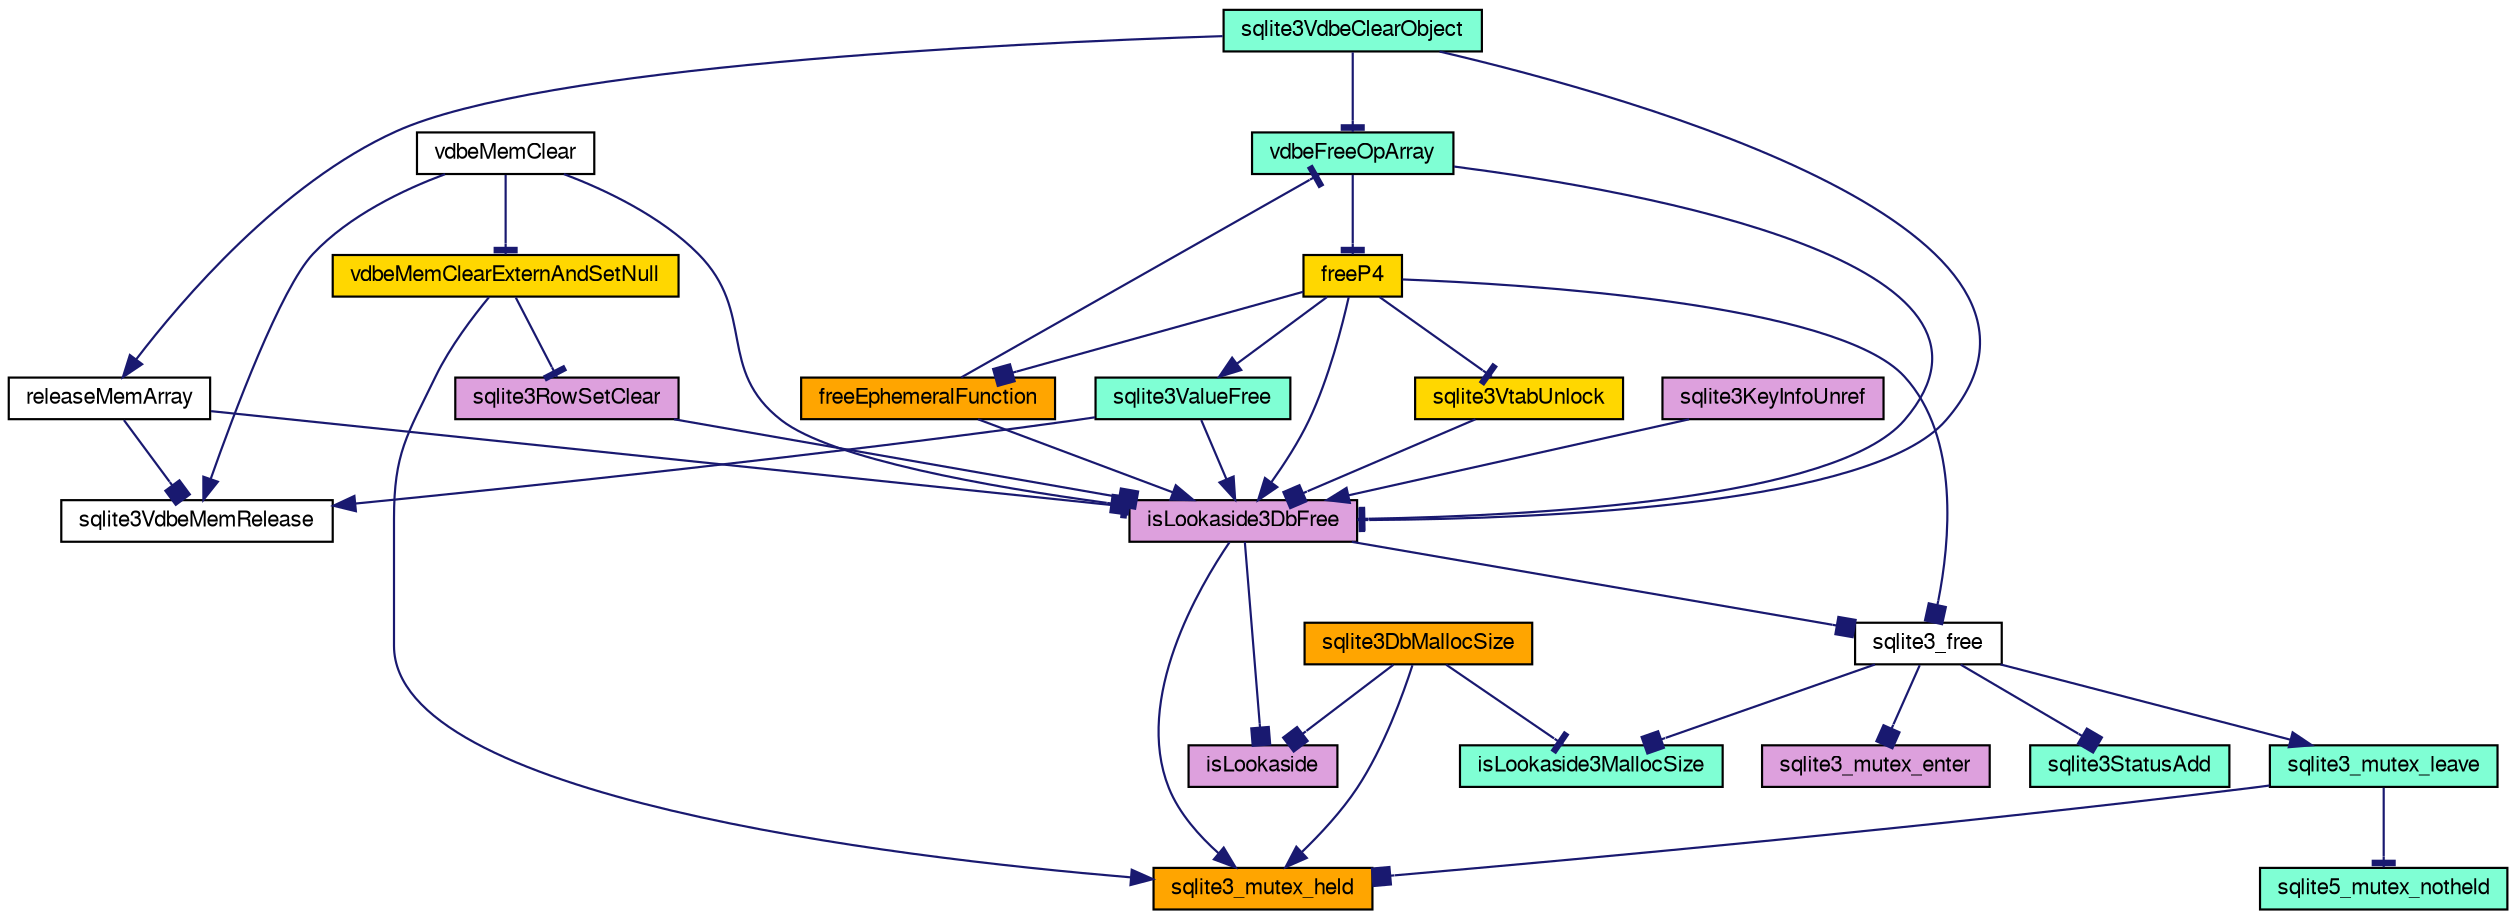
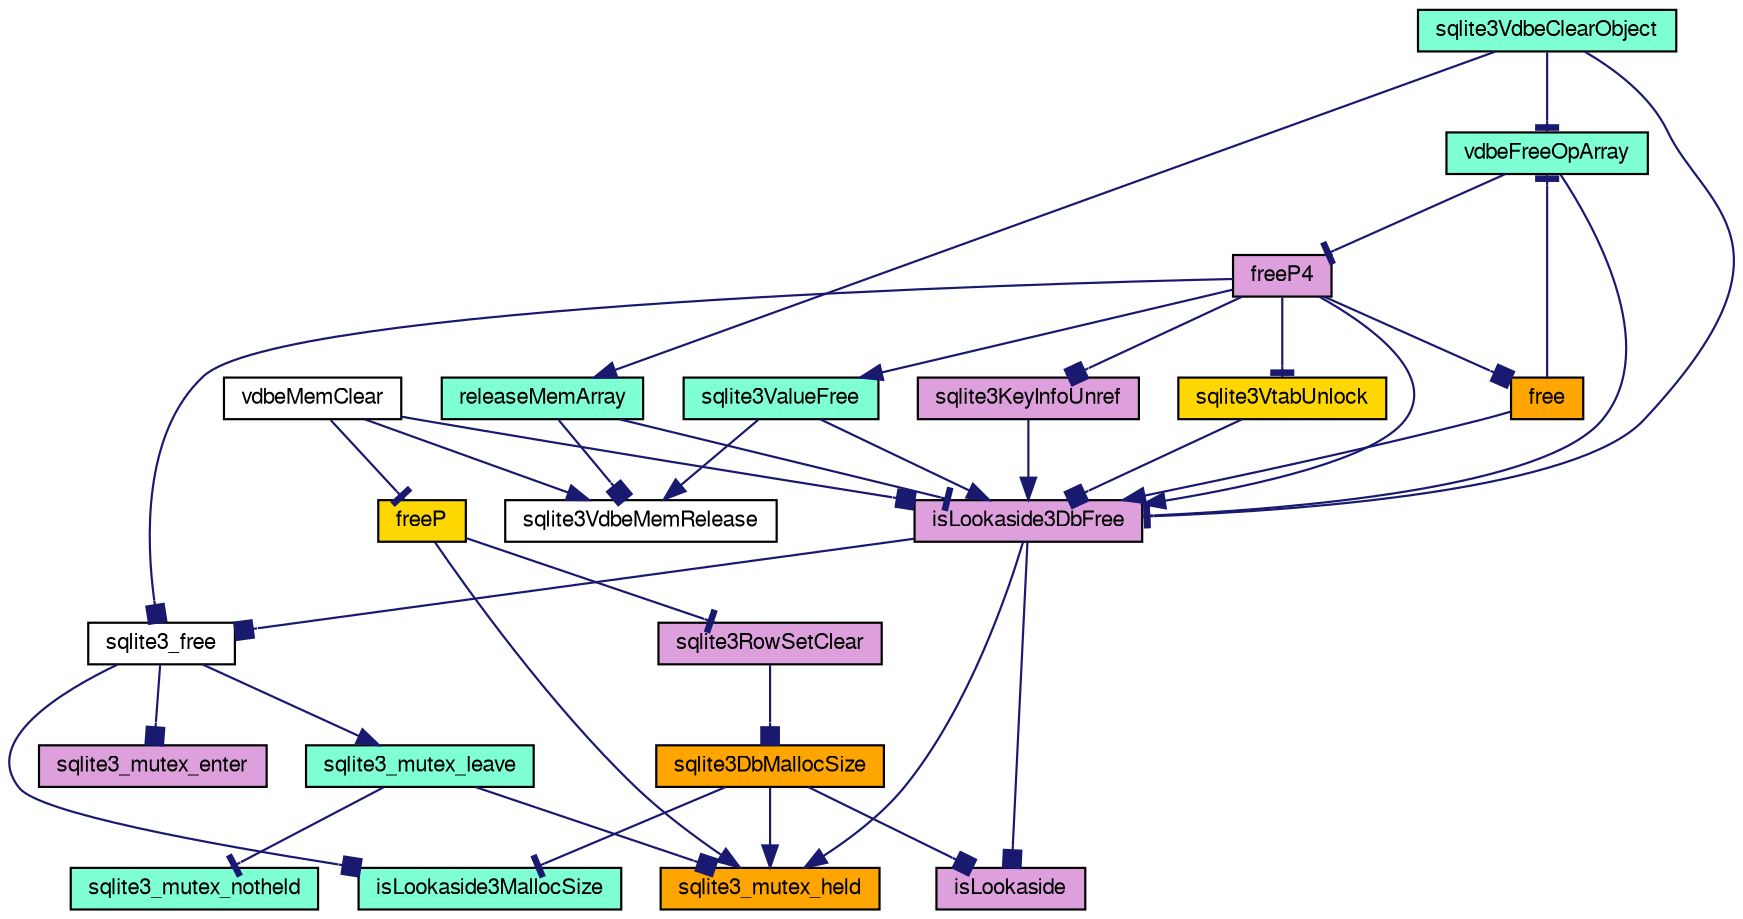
(506, 276) -> (422, 521)
(1353, 276) -> (1282, 276)
none -> (1165, 332)
(109, 398) -> (542, 398)
(928, 398) -> (1547, 398)
(784, 439) -> (770, 694)
(2130, 766) -> none
(2384, 889) -> (194, 889)
